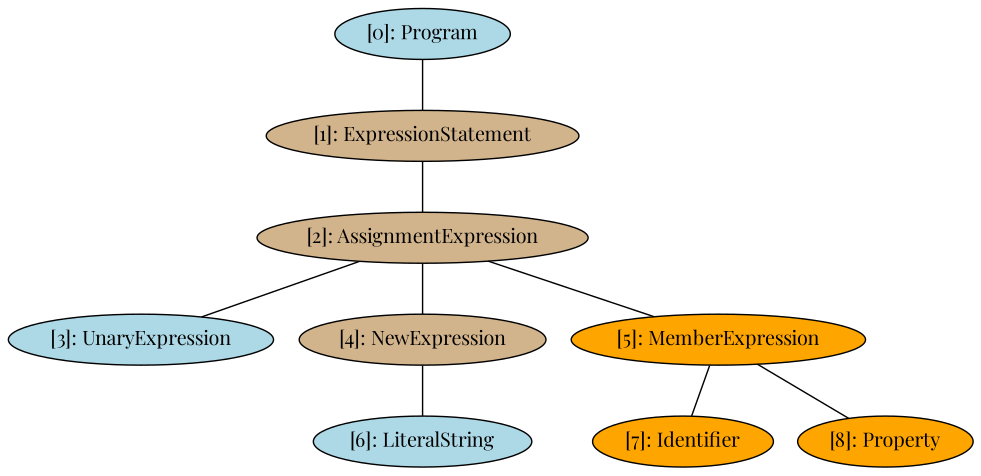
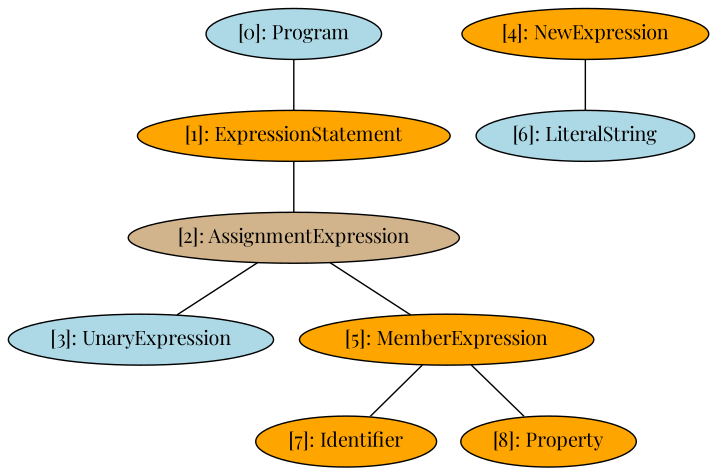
(423, 136) -> (294, 136)
(423, 289) -> none
(423, 340) -> (585, 34)
